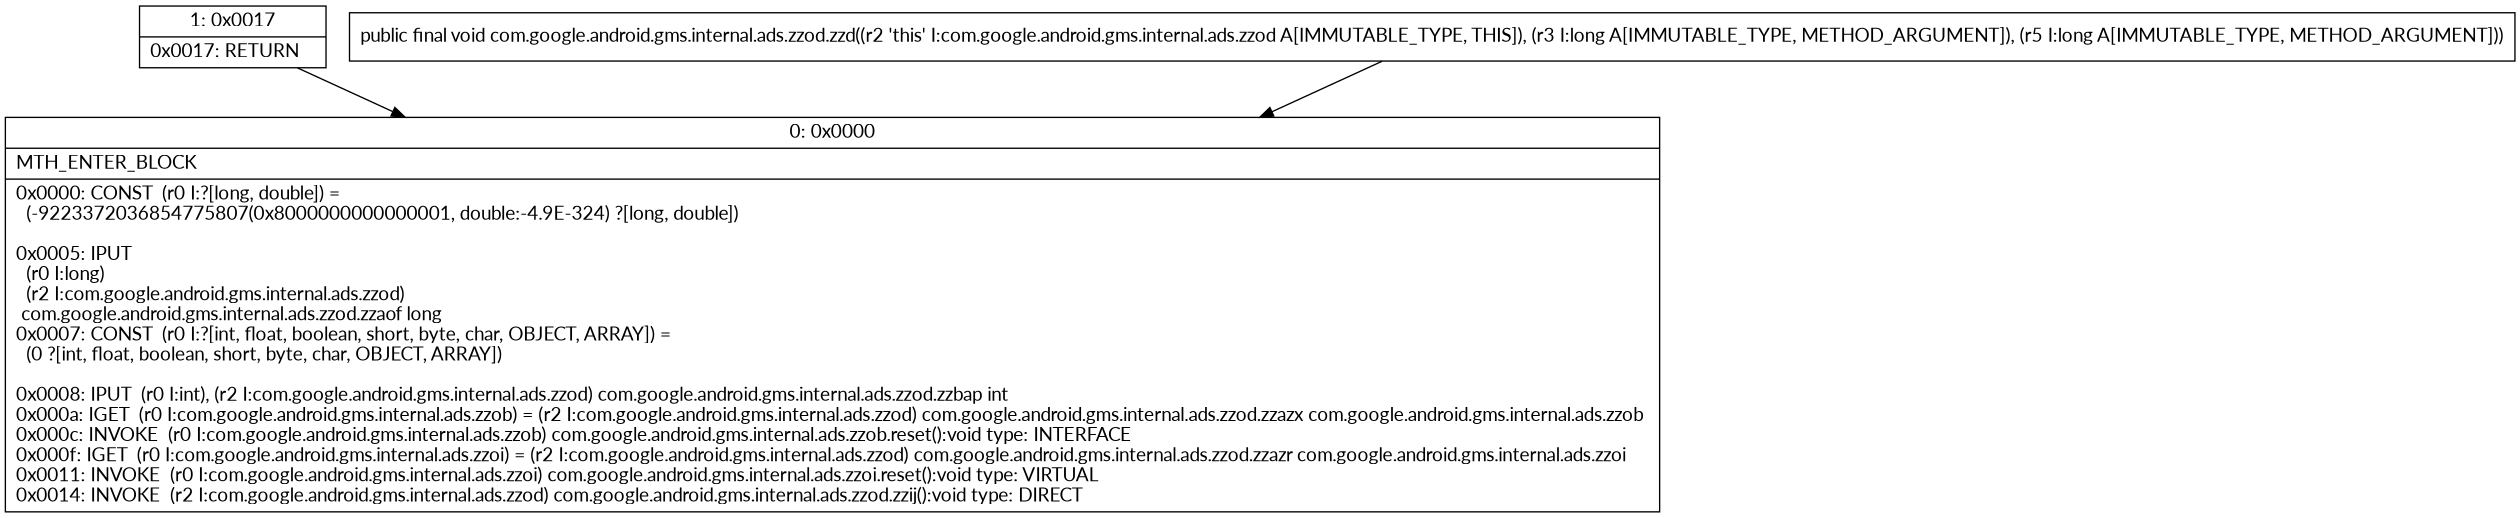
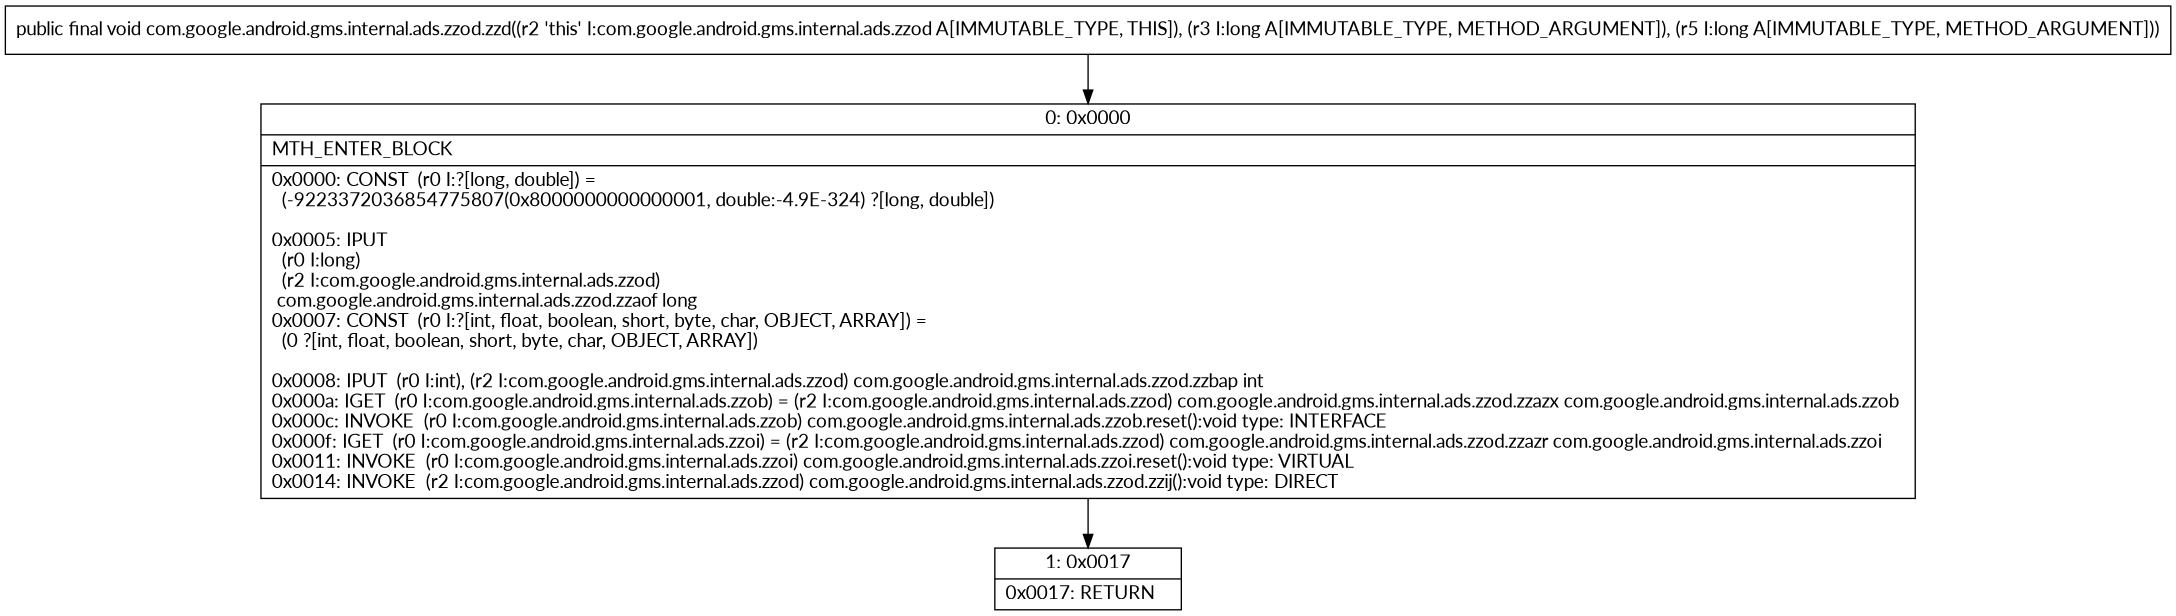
(345, 90) -> (1088, 517)
